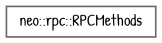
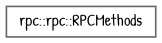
(81, 22) -> (81, 22)
